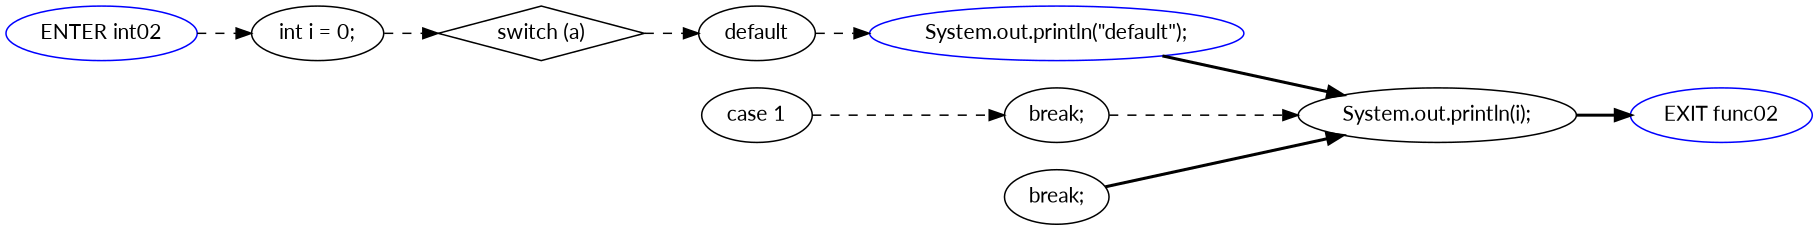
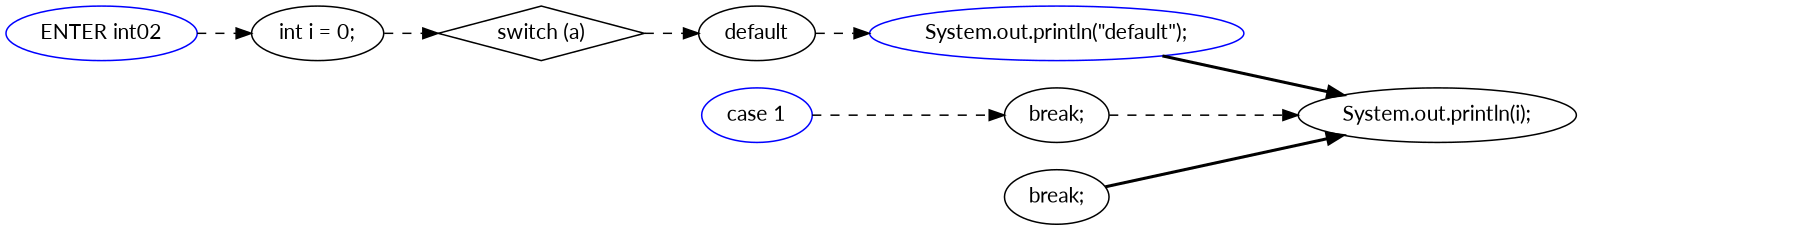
(757, 115) -> (757, 115)
(1721, 115) -> none
